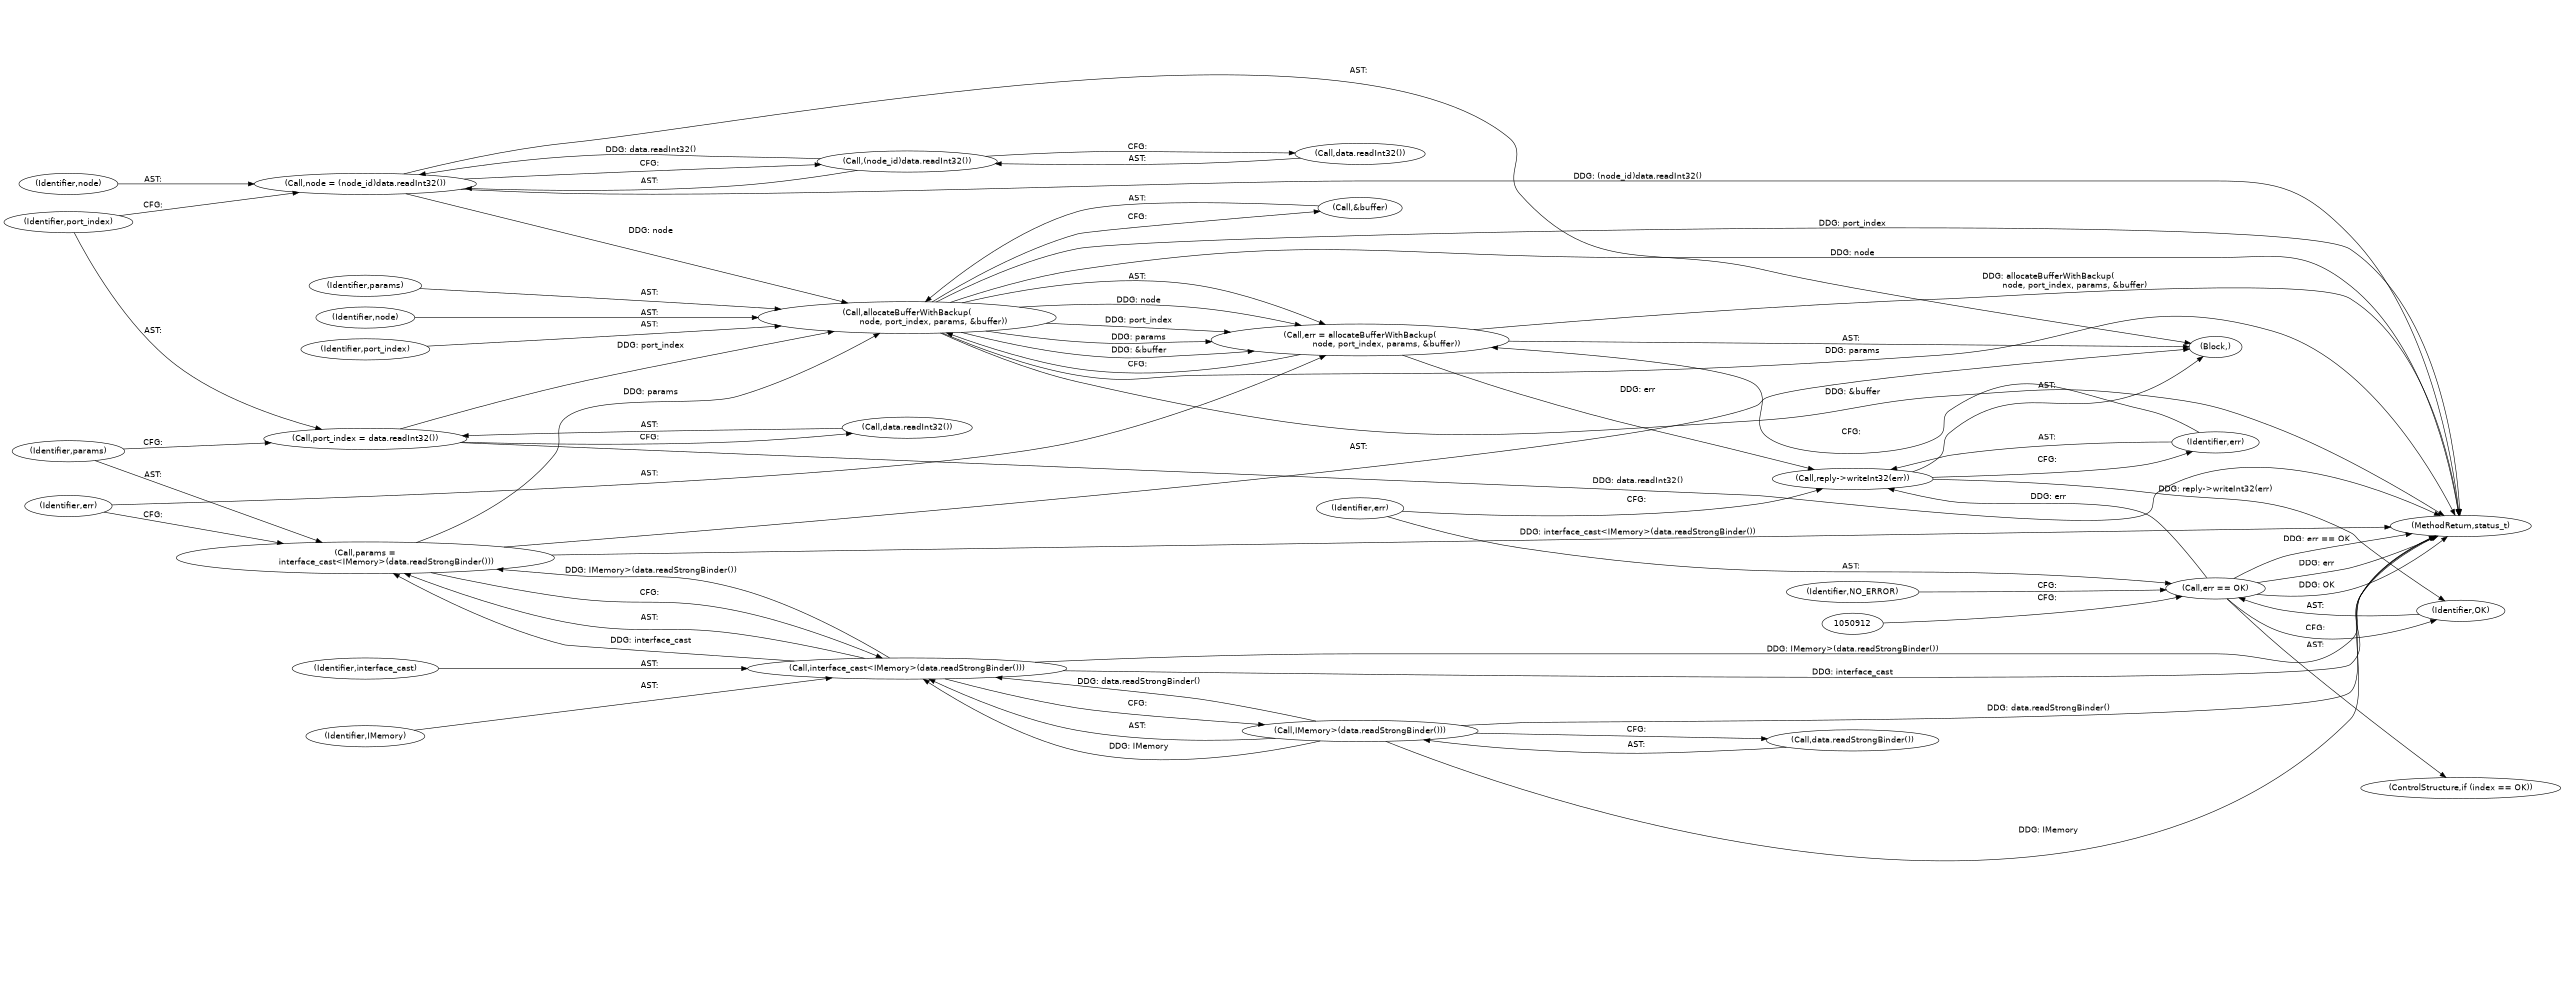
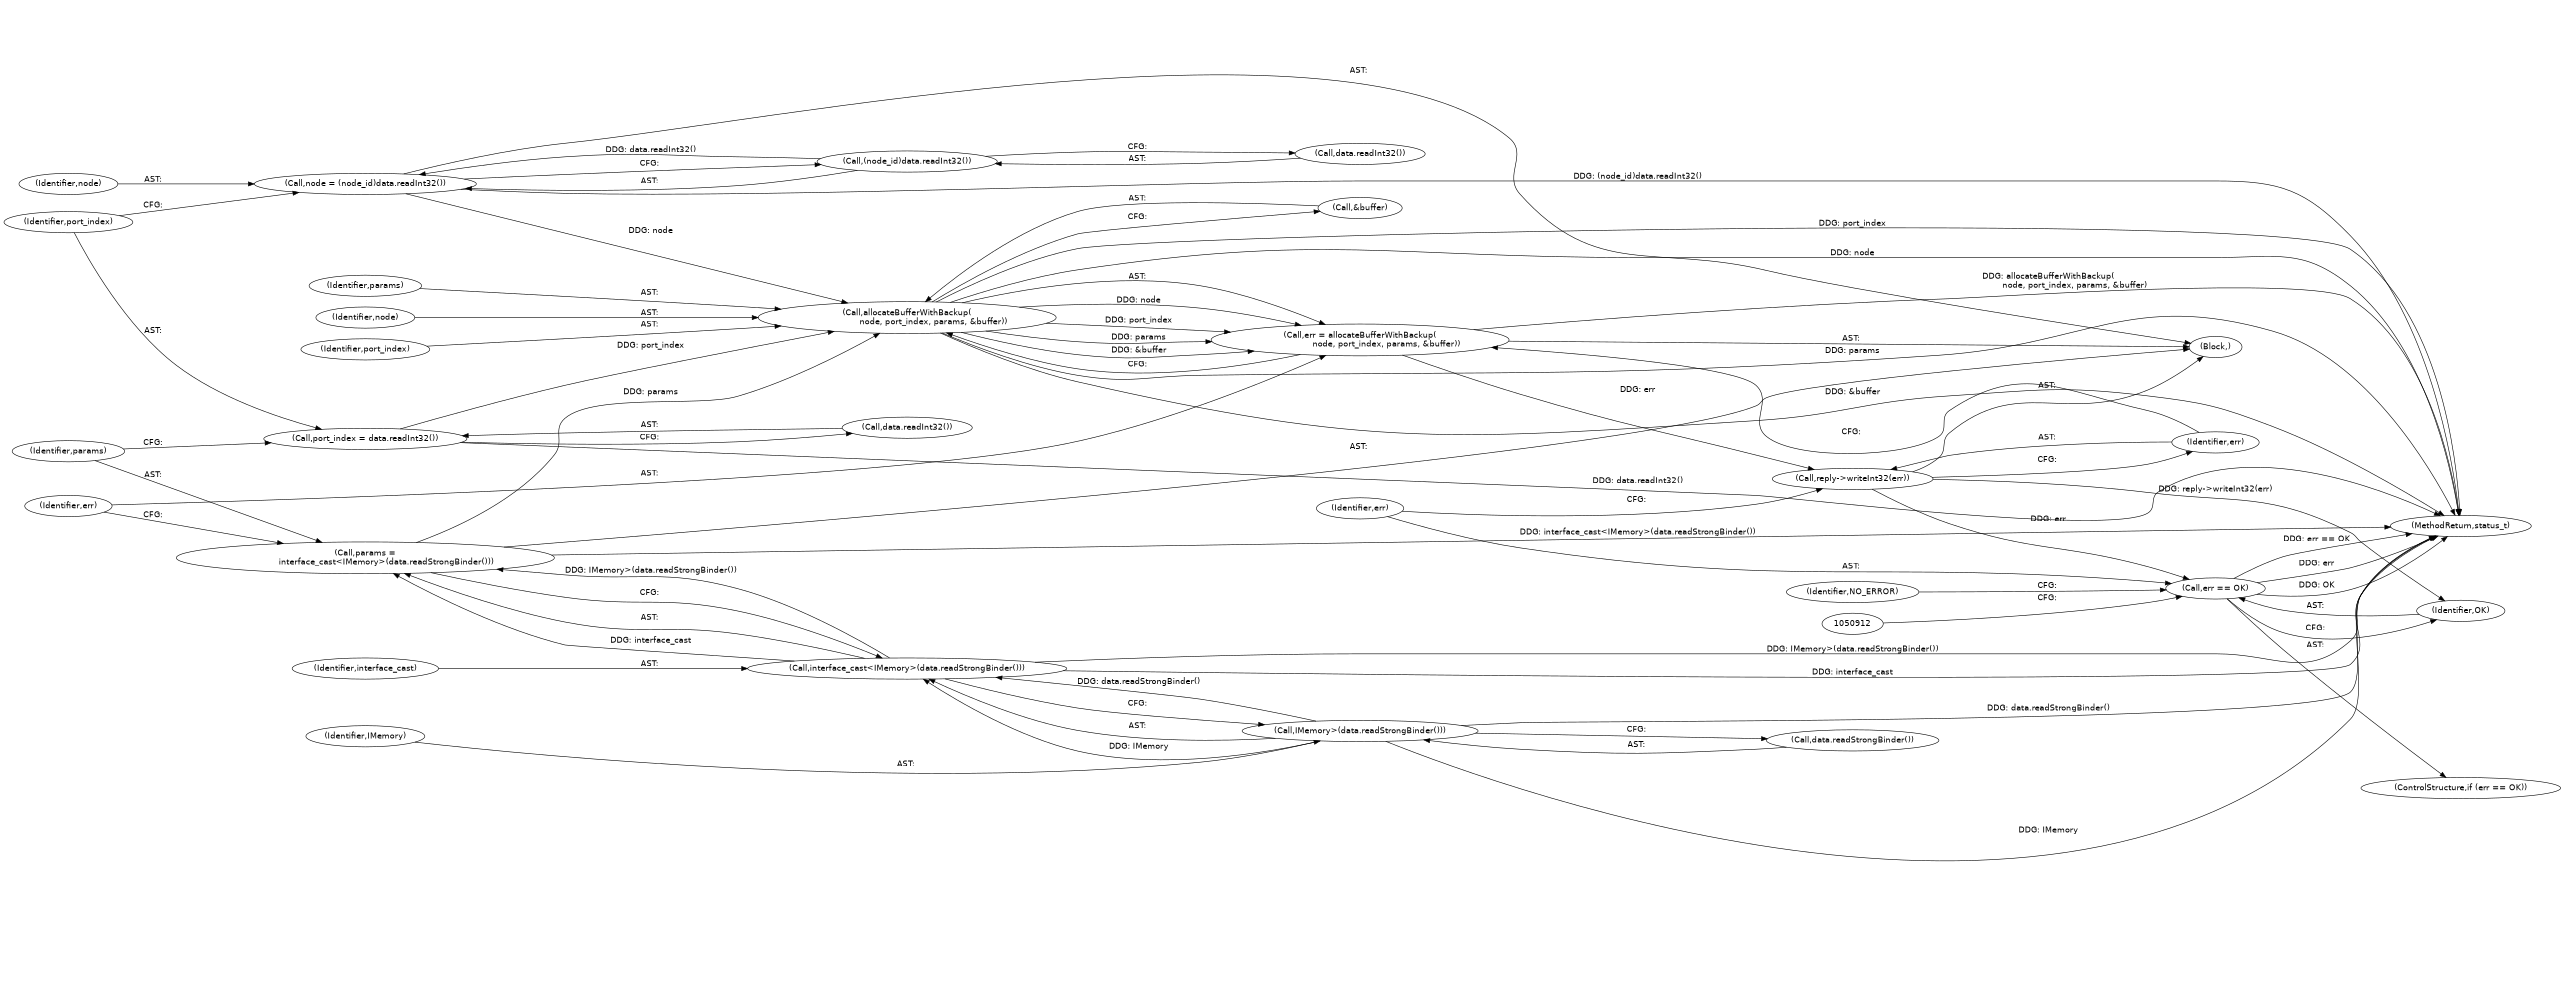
(2064, 504) -> (2025, 543)
(620, 704) -> (865, 772)
(2461, 788) -> (2461, 788)
